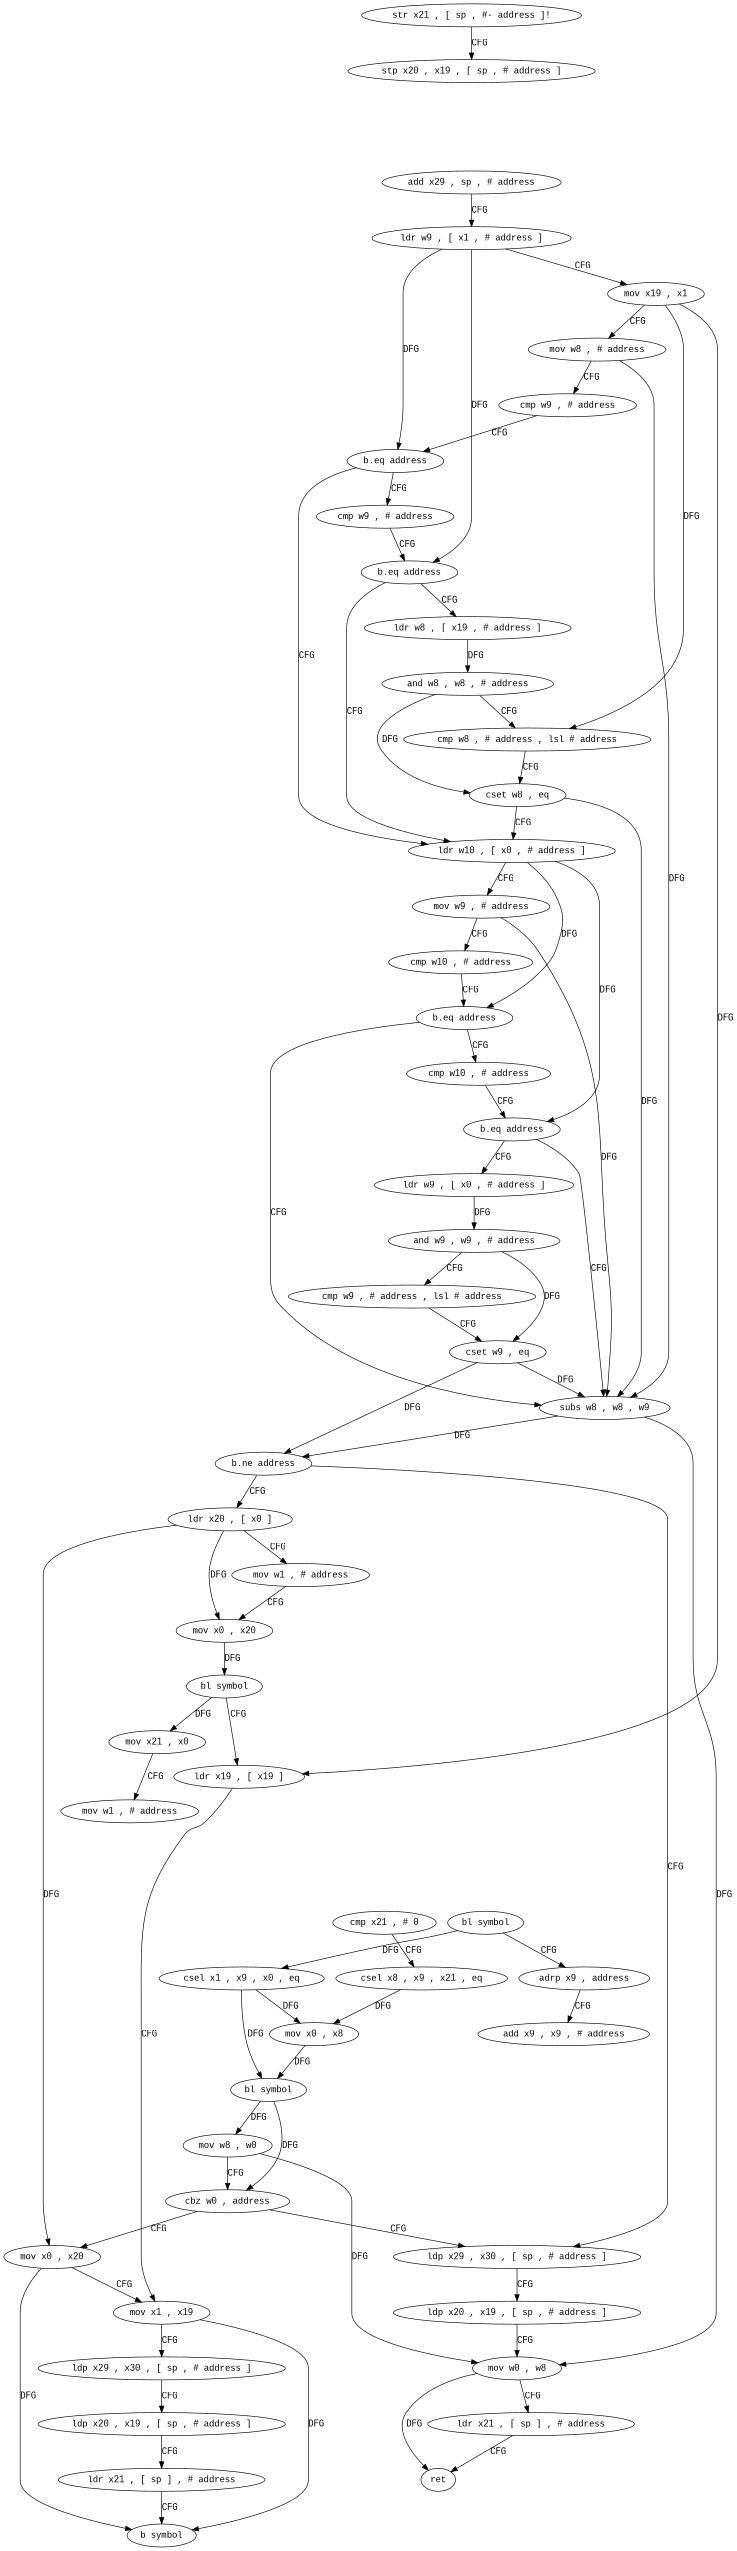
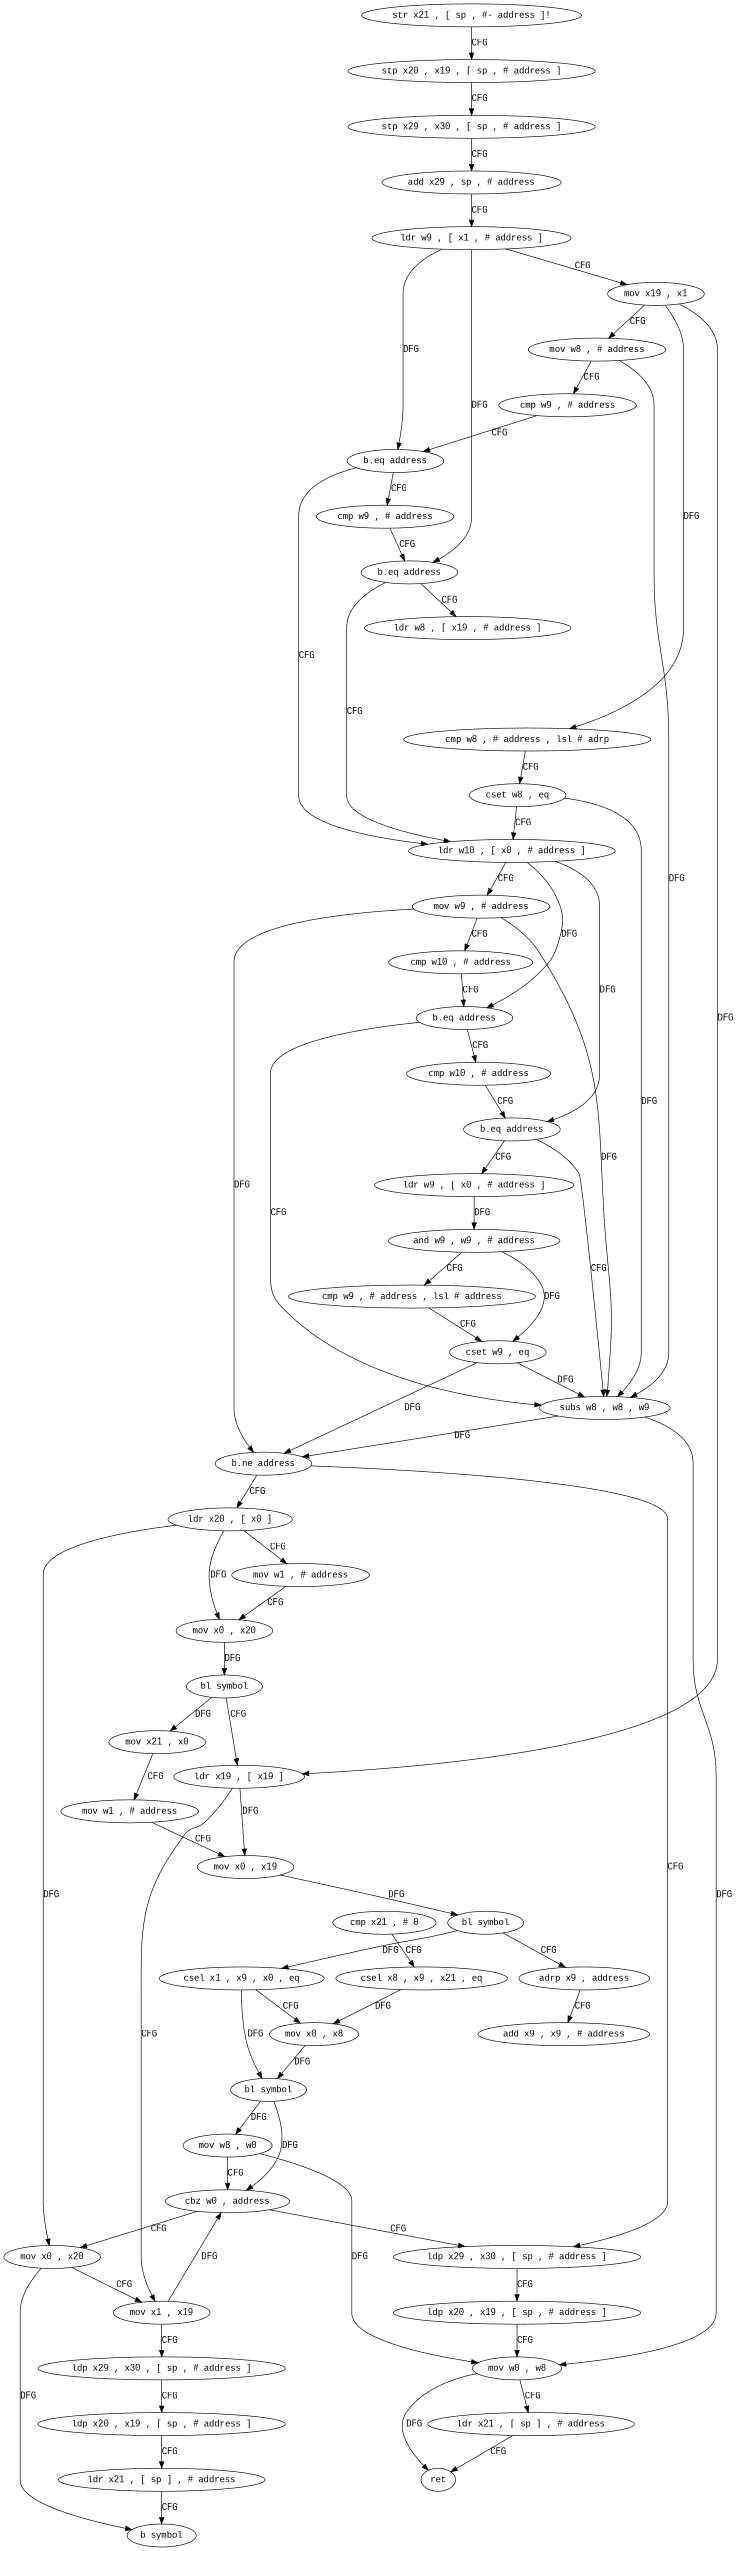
none -> (472, 127)
(468, 684) -> none
(527, 740) -> (527, 740)
none -> (234, 1108)
none -> (246, 1867)
(291, 2006) -> (291, 2006)
(308, 2425) -> (193, 2260)
